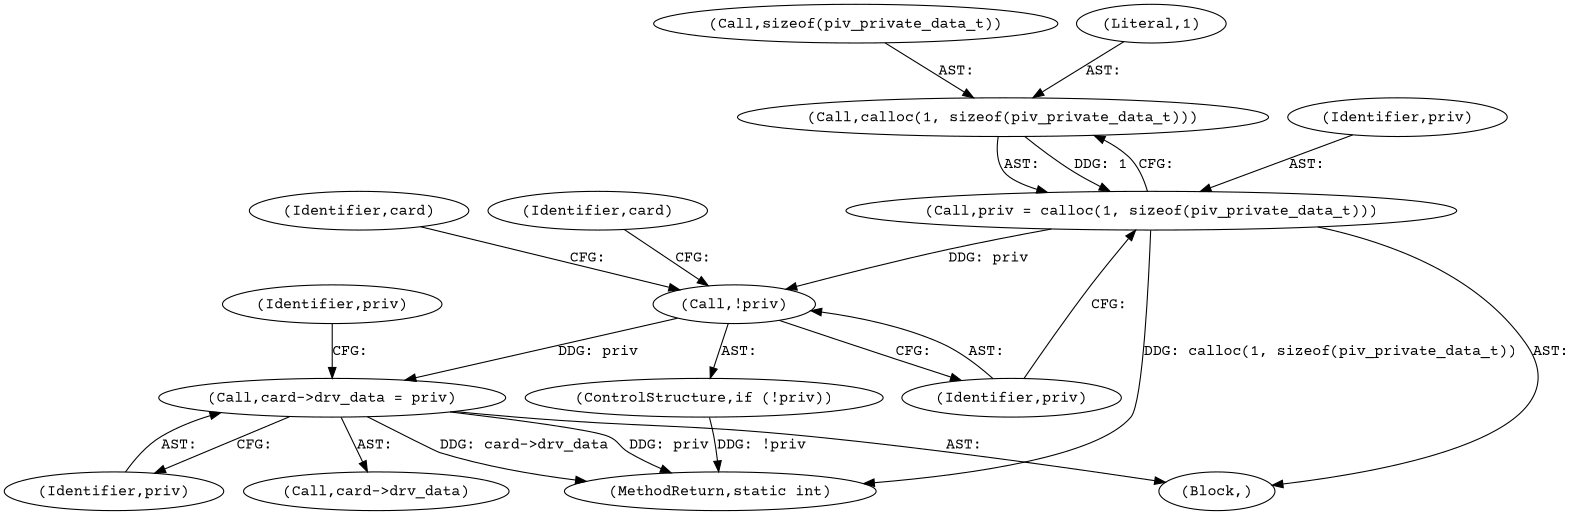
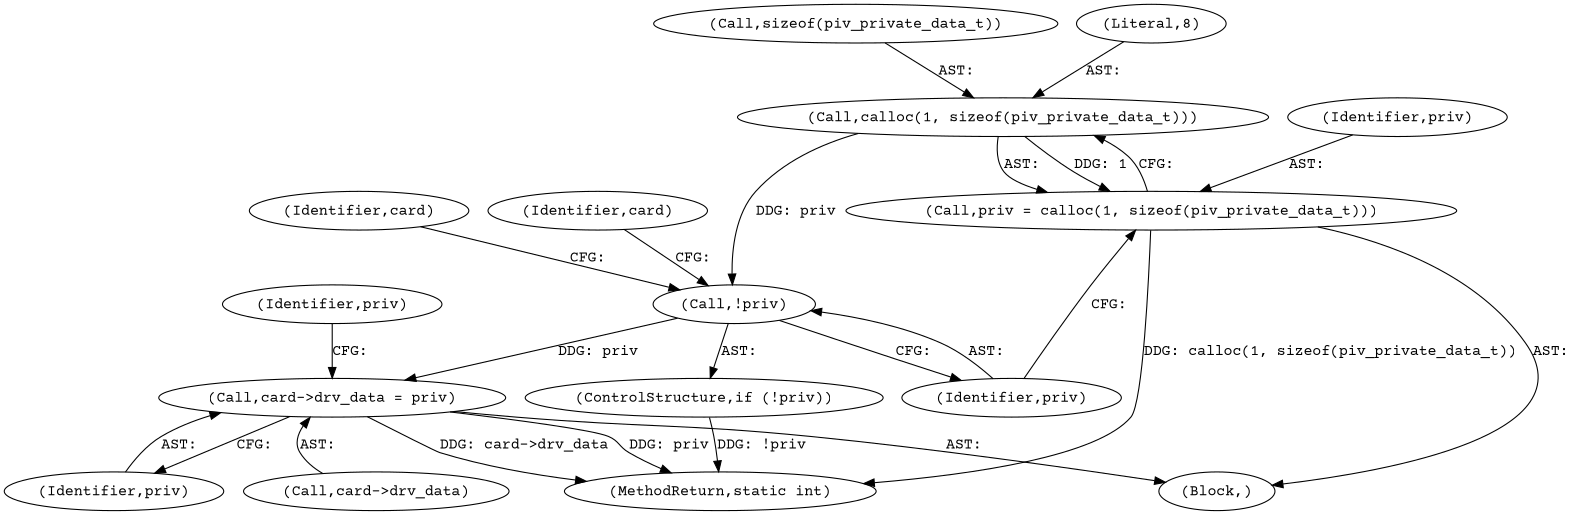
(1151, 24) -> (1151, 24)
(923, 255) -> (767, 180)
(352, 440) -> (301, 454)
